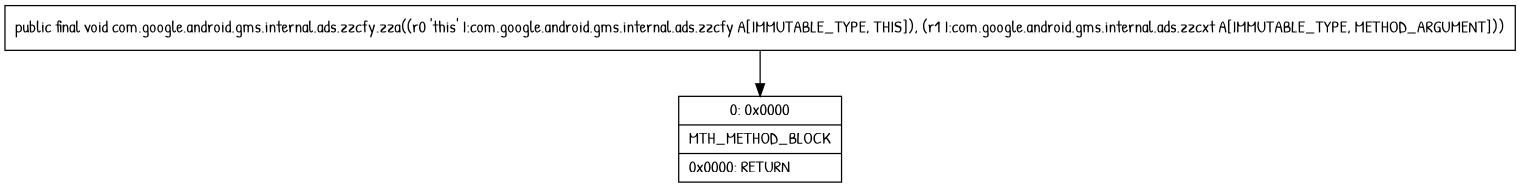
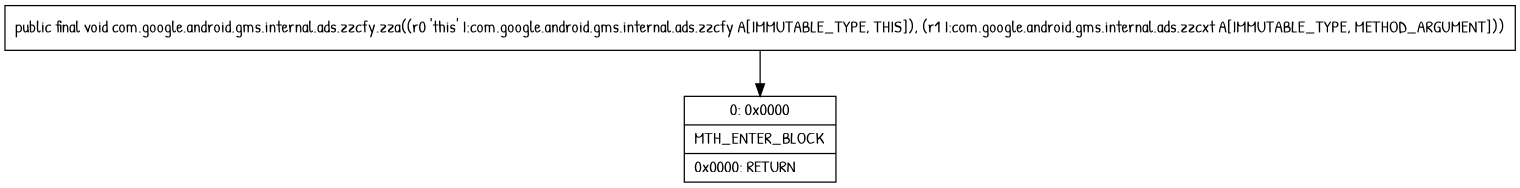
(760, 139) -> (760, 139)
